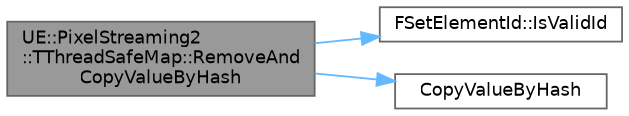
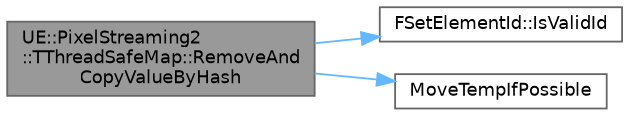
(501, 91) -> (501, 91)
